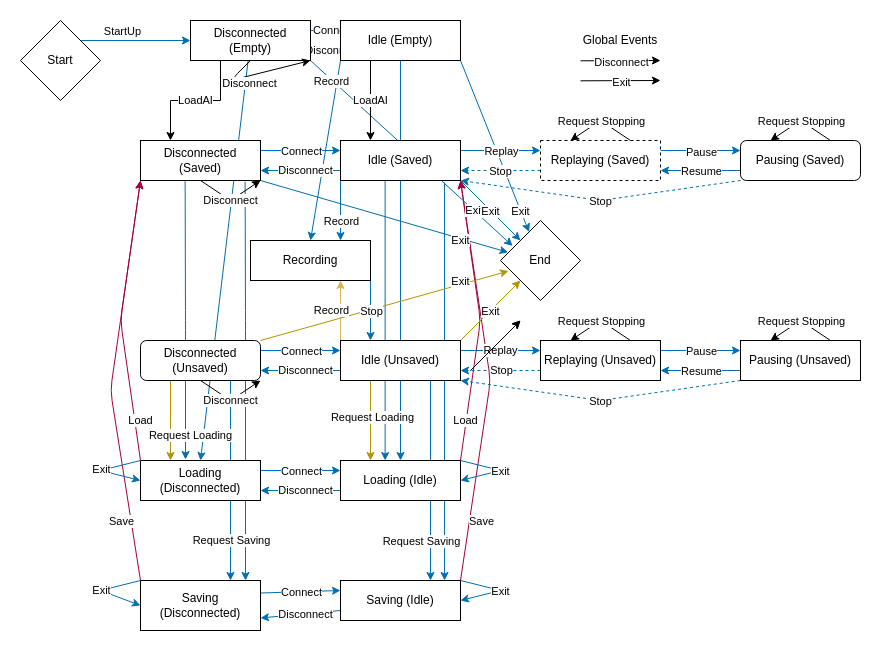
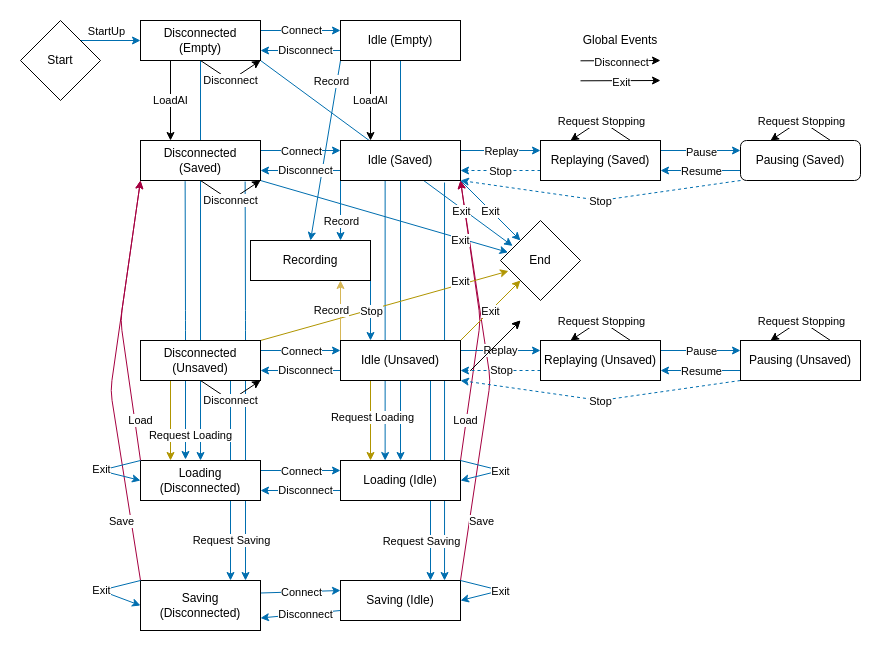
(251, 41) -> (201, 41)
(478, 103) -> none
(601, 161) -> (601, 161)
(201, 361) -> (201, 361)
